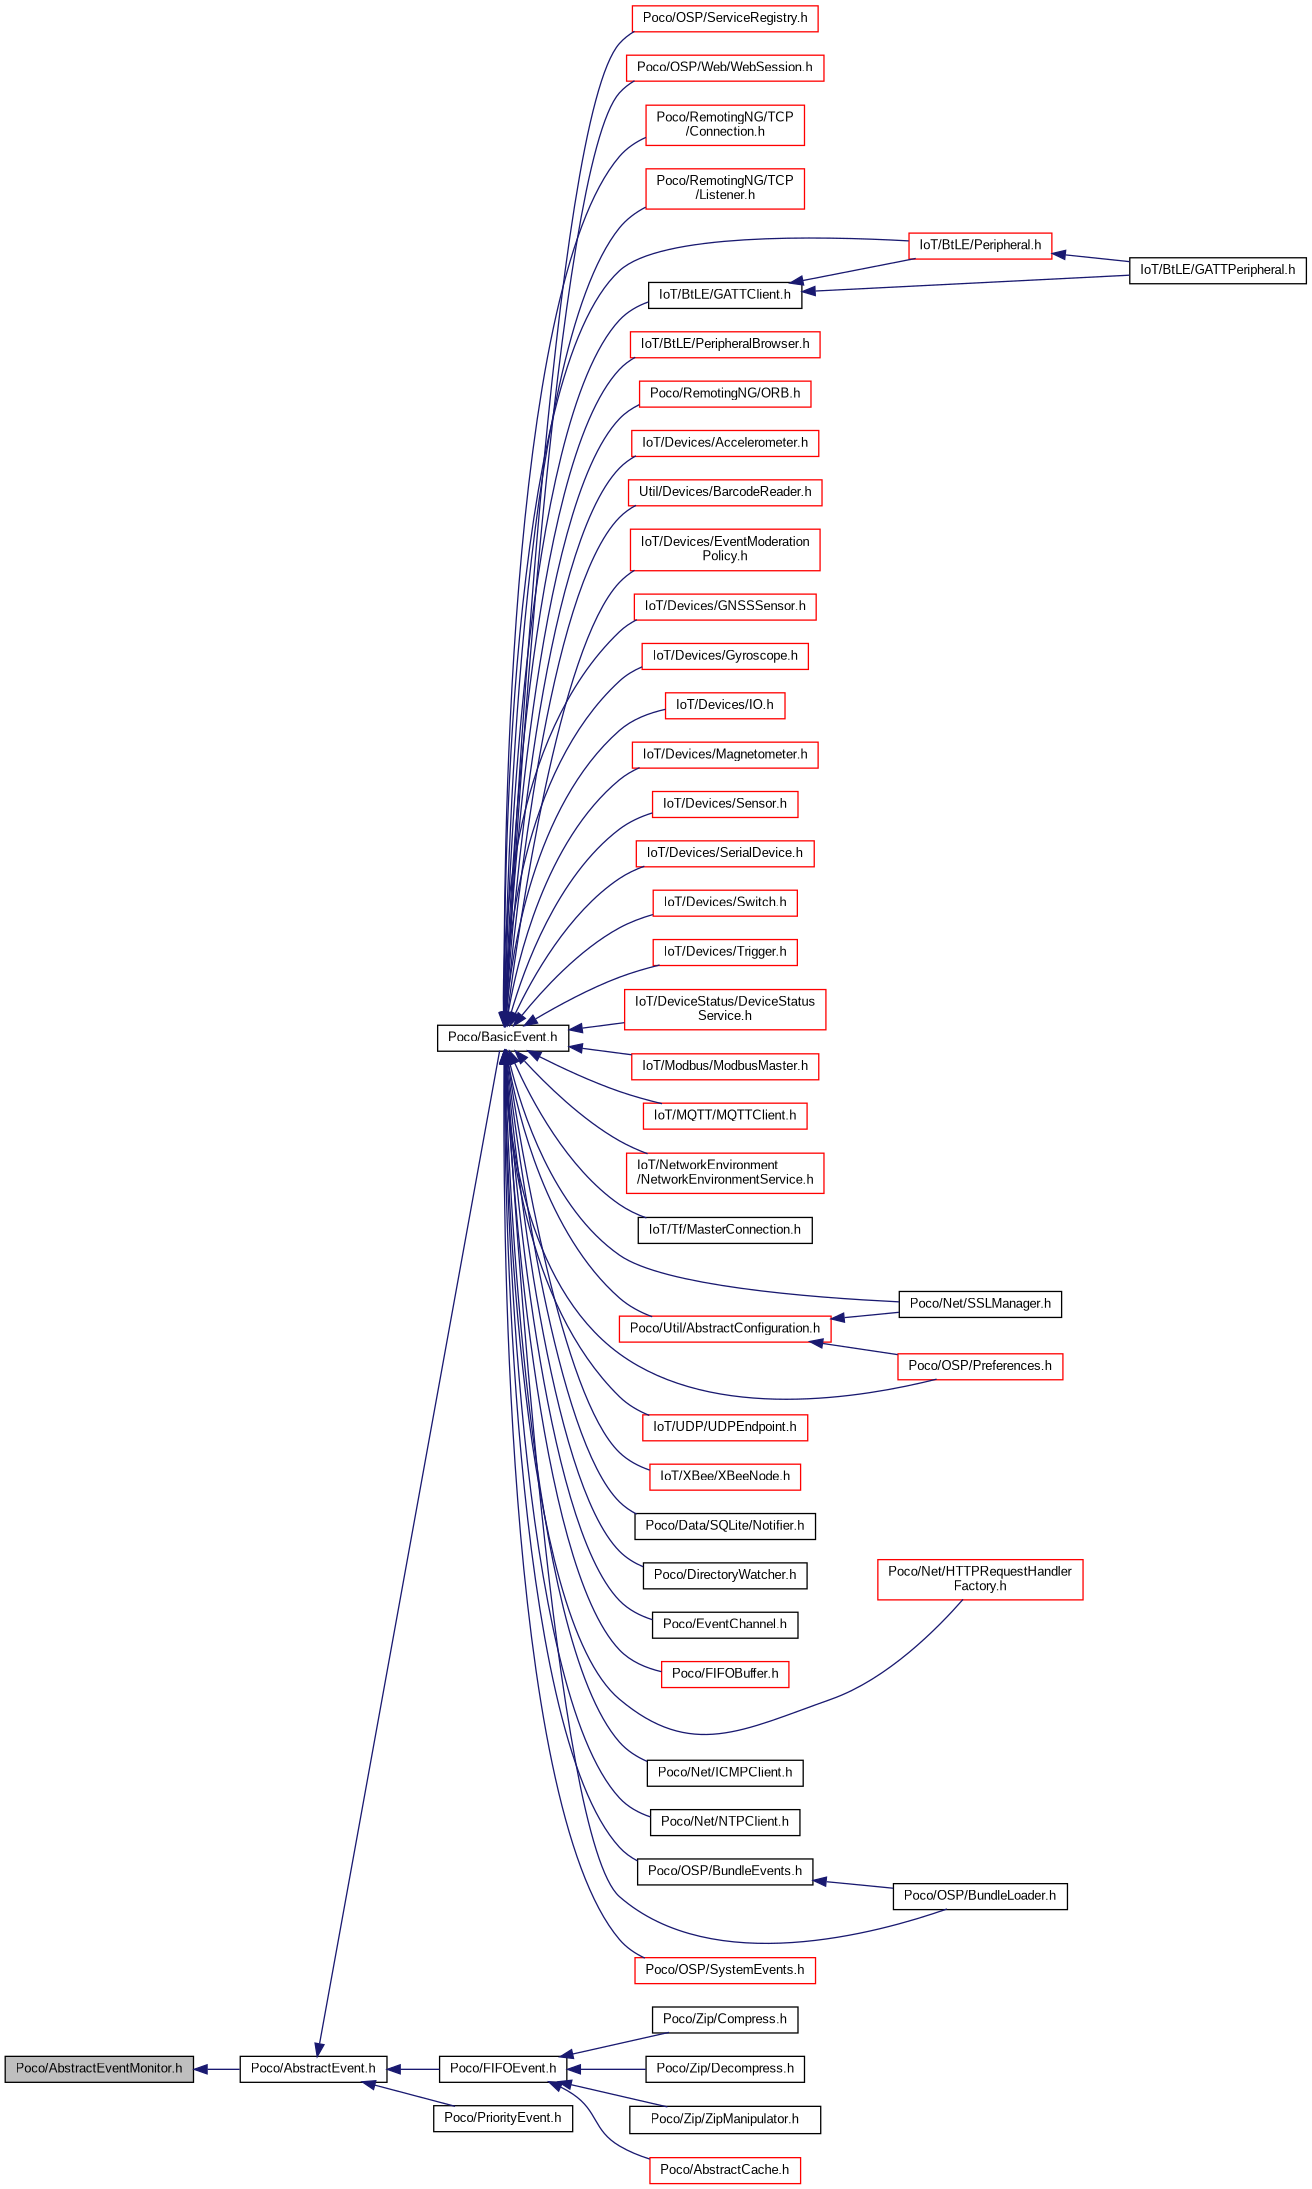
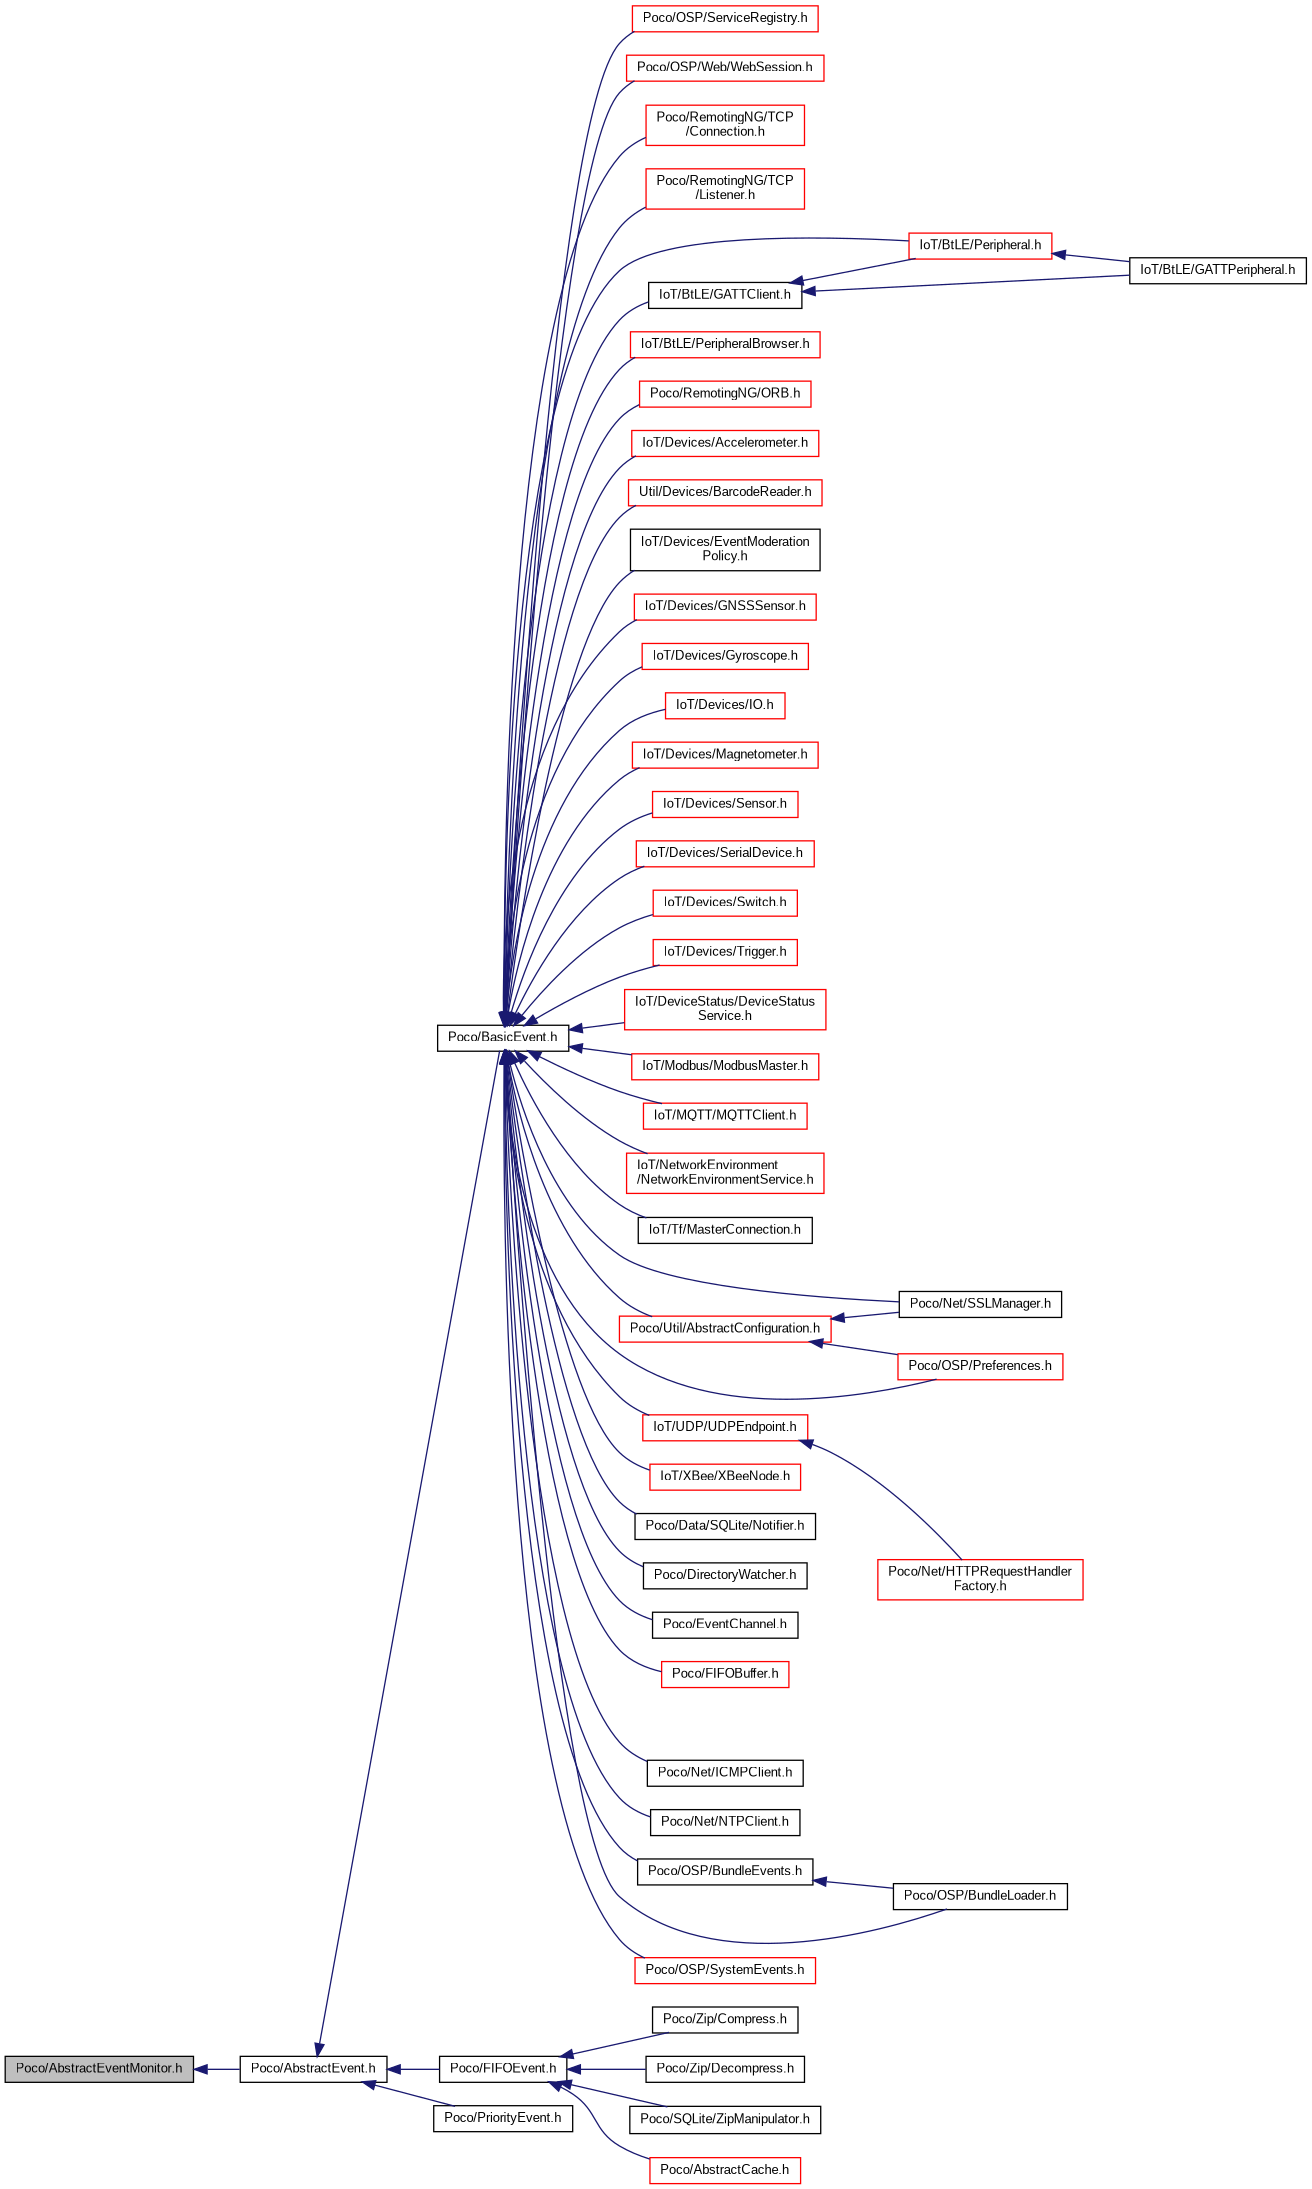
(725, 550) -> (725, 550)
(589, 1657) -> (893, 1494)
(725, 2120) -> (725, 2120)
